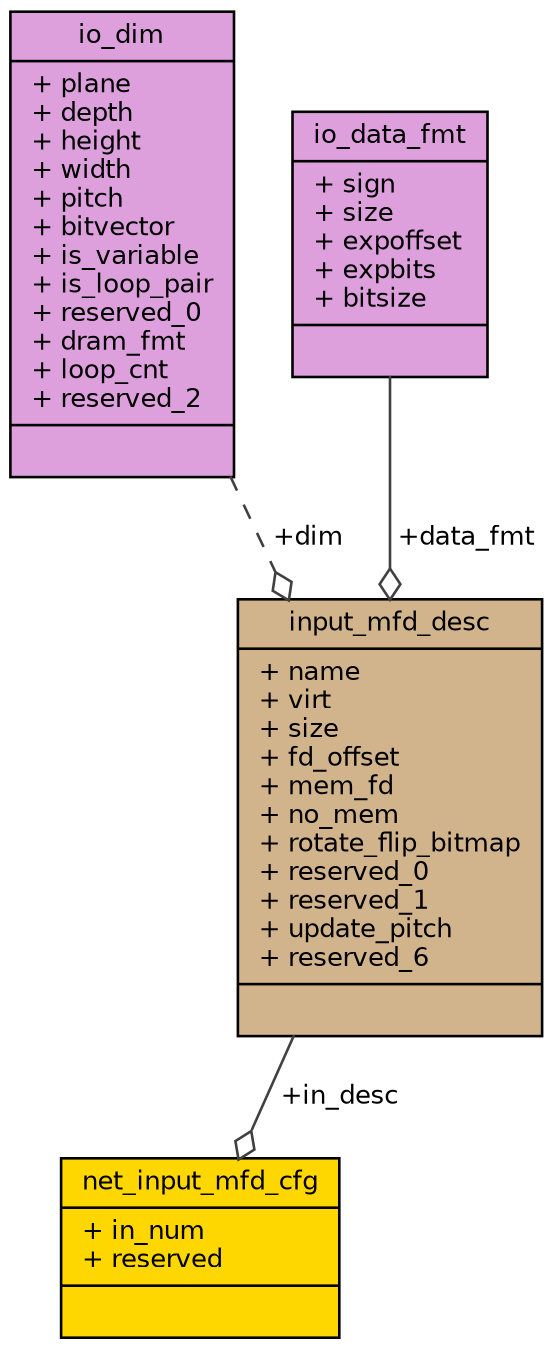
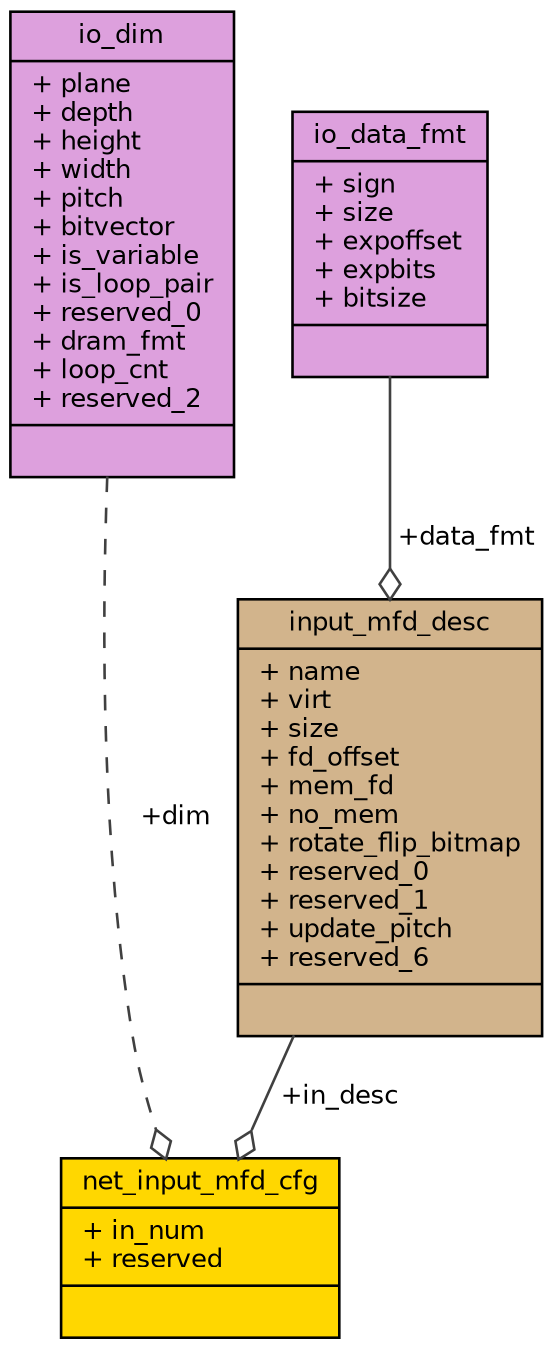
(253, 524) -> (109, 805)
